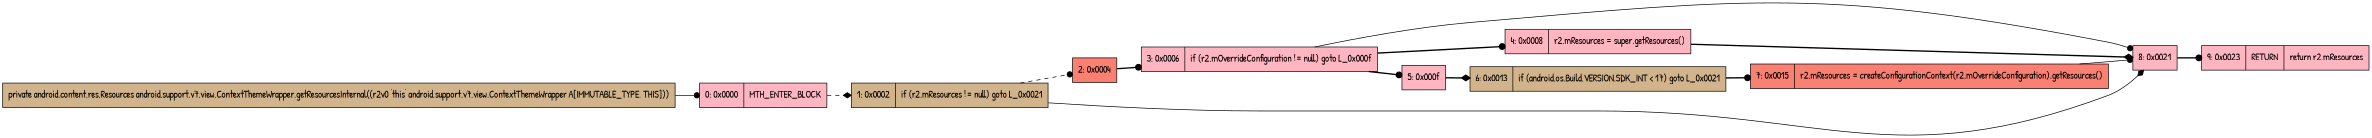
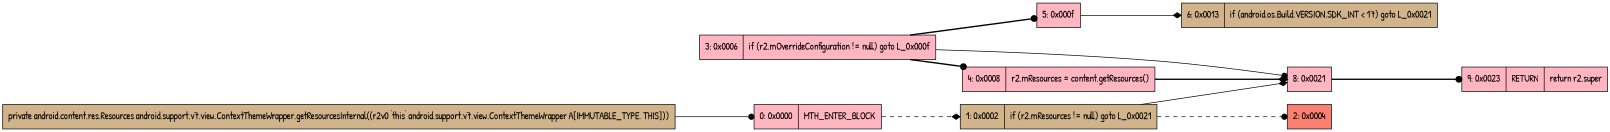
(1620, 41) -> (1080, 79)
(2326, 58) -> (1576, 79)
(1126, 68) -> none
(1929, 76) -> none
(1454, 78) -> (1127, 15)
